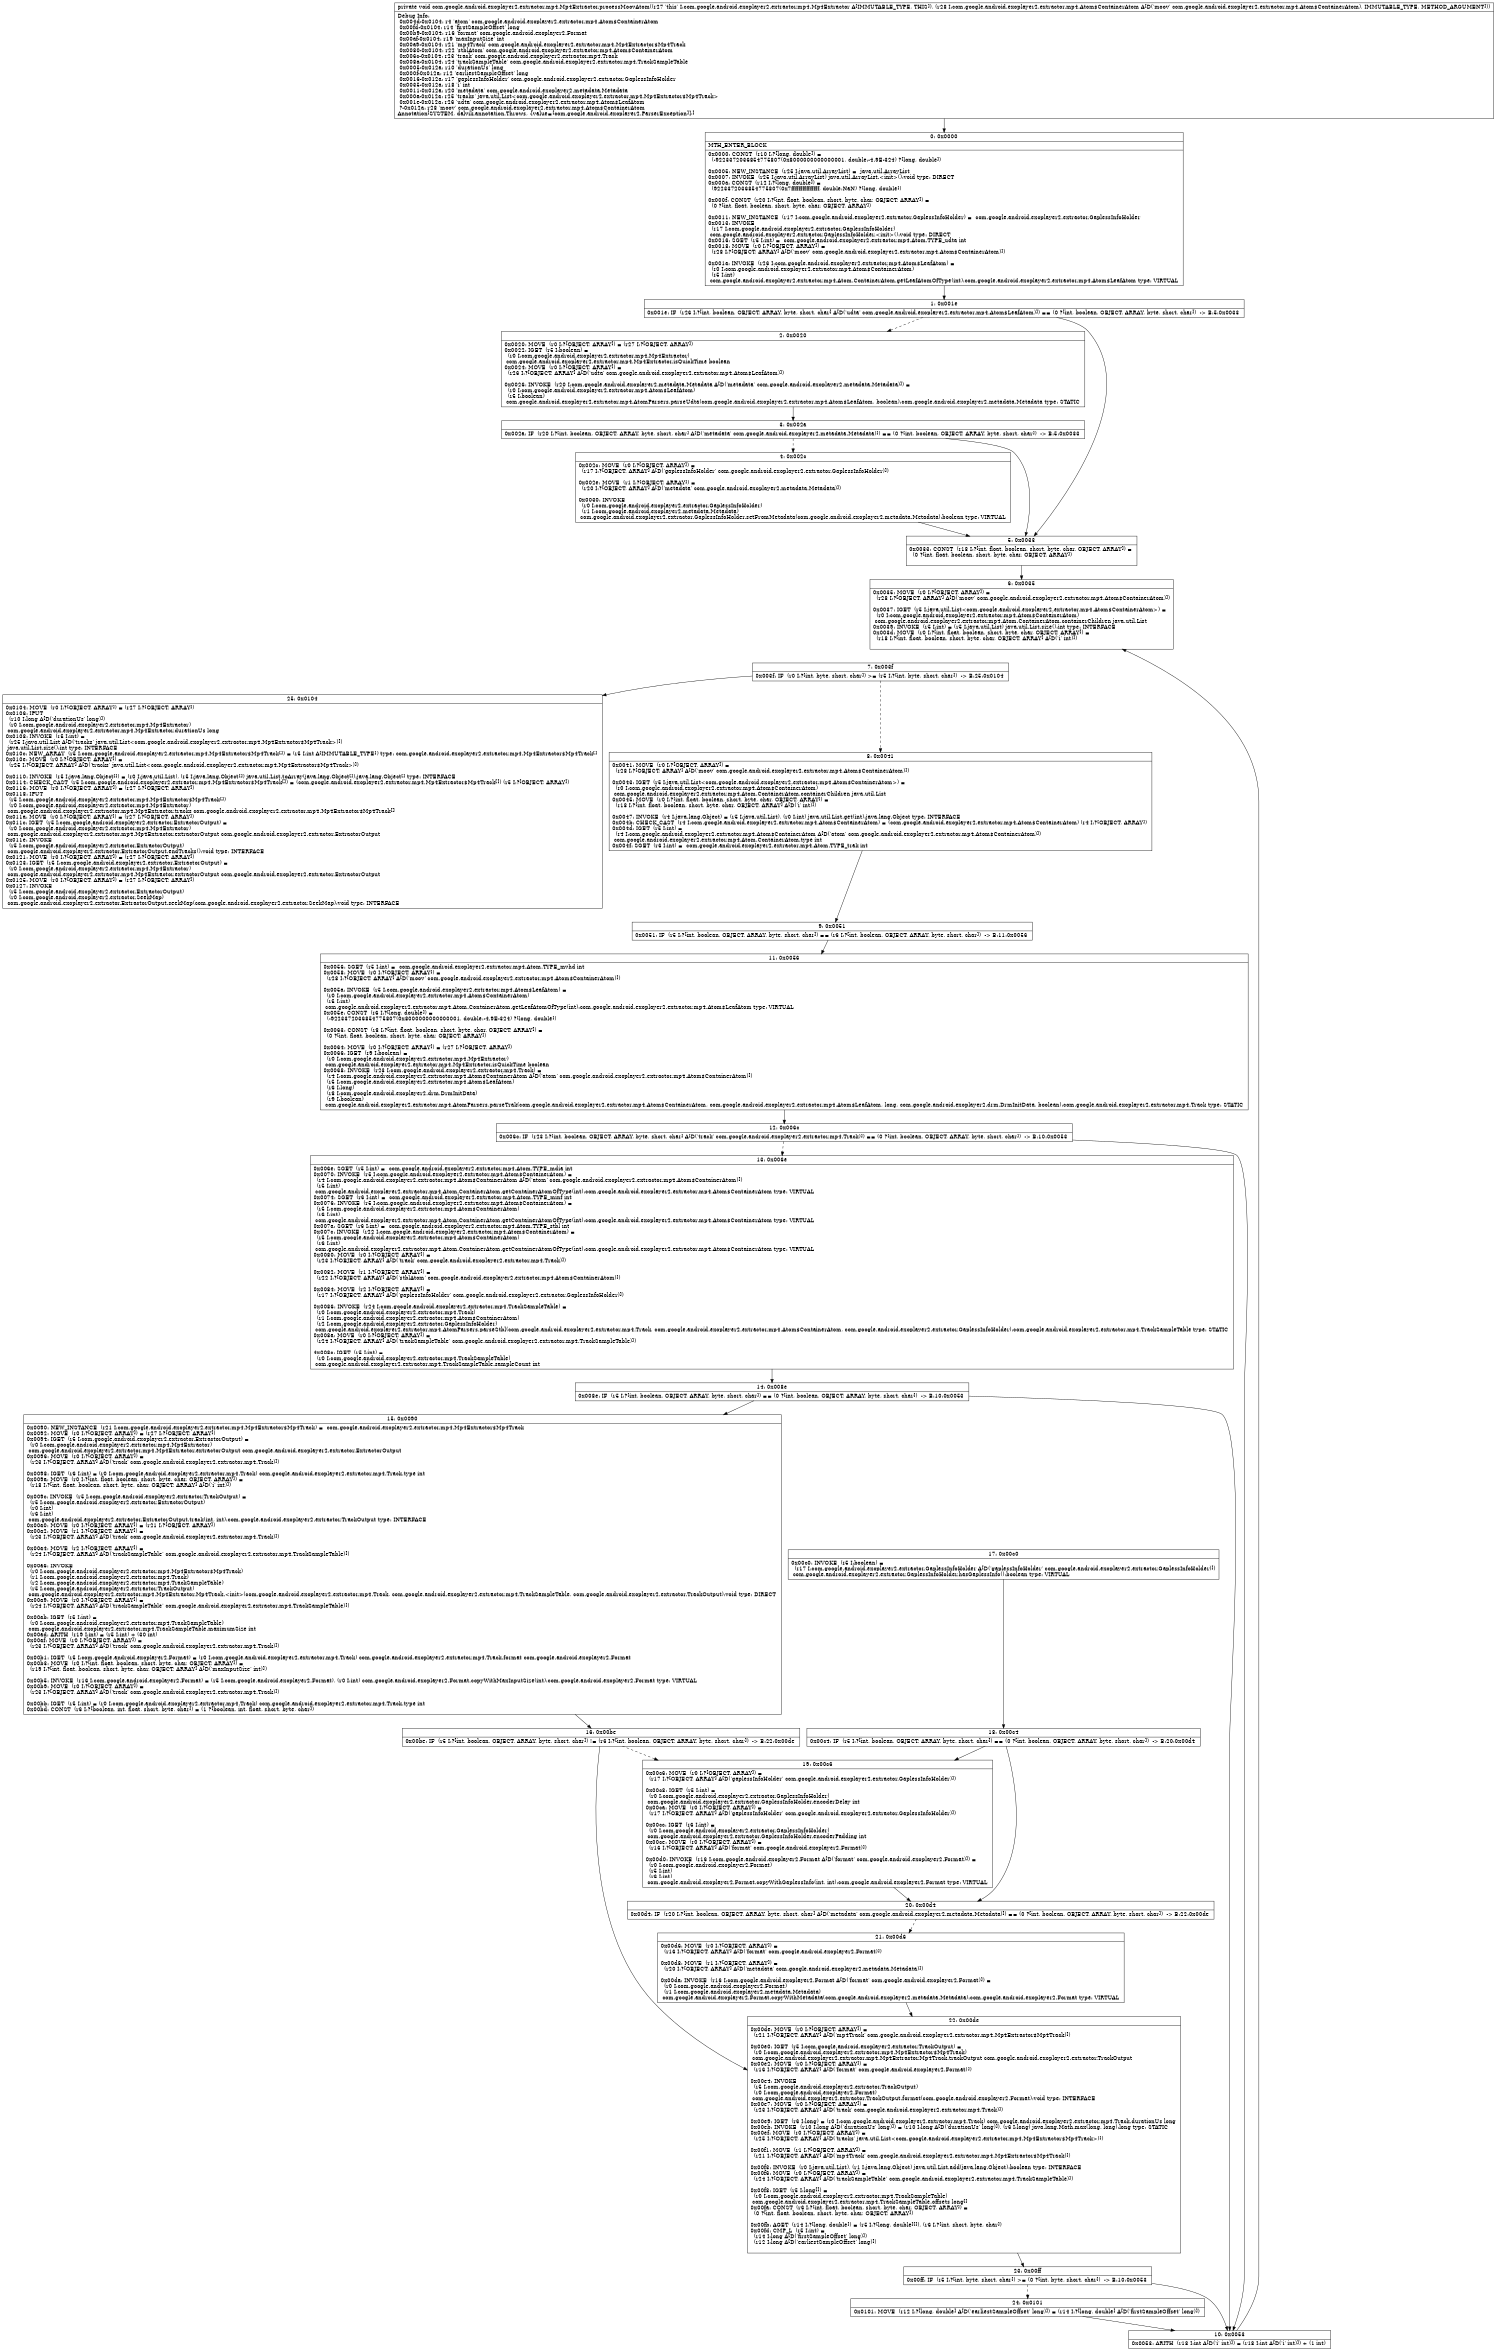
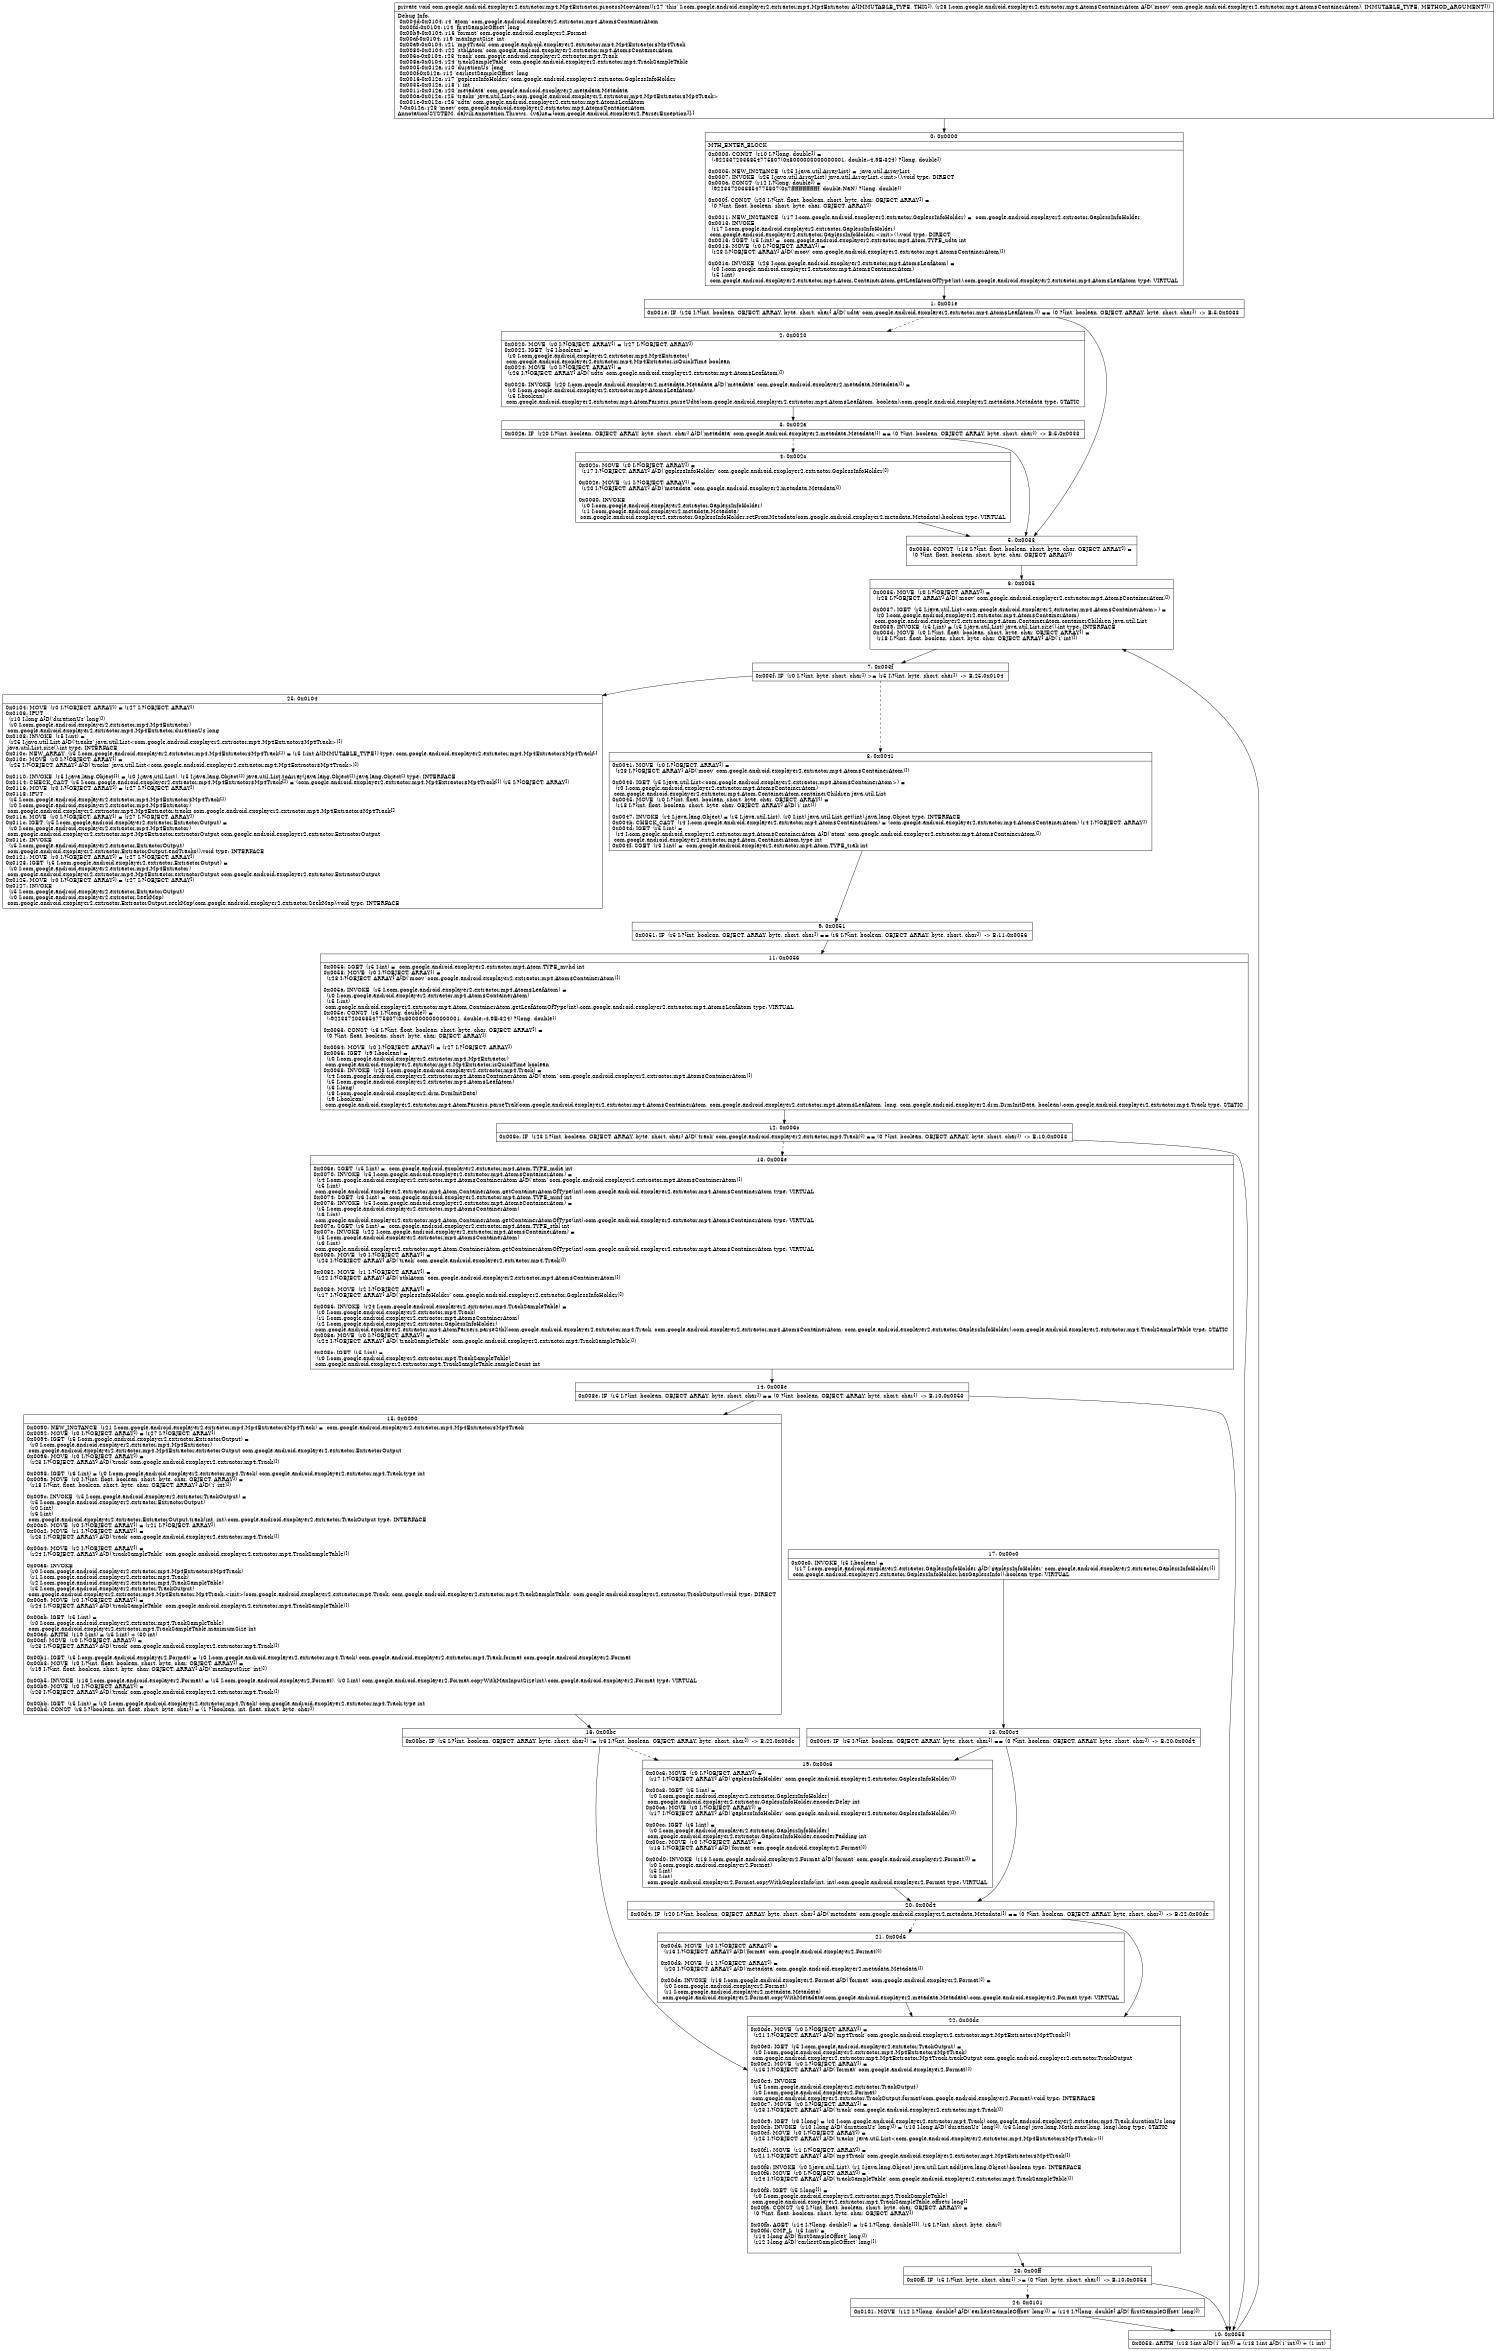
none -> (921, 655)
none -> (1133, 1941)
